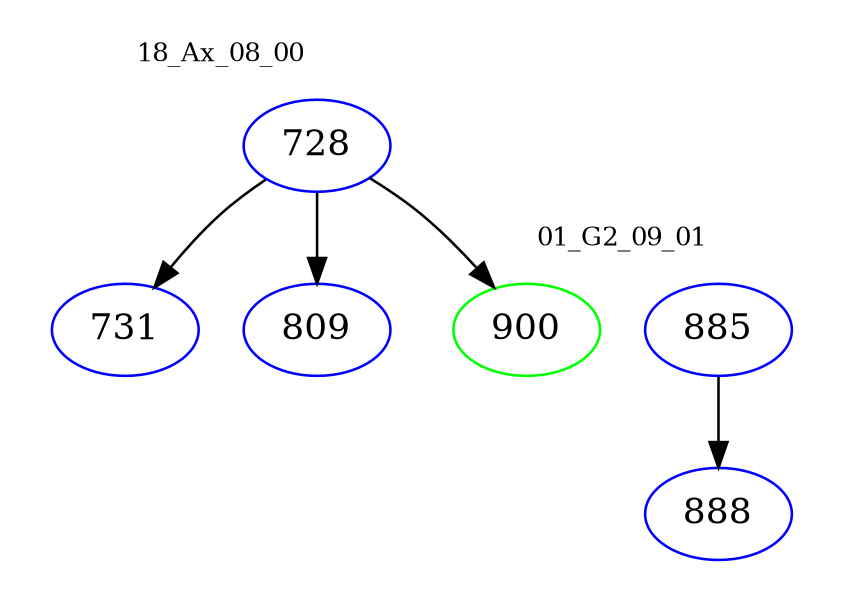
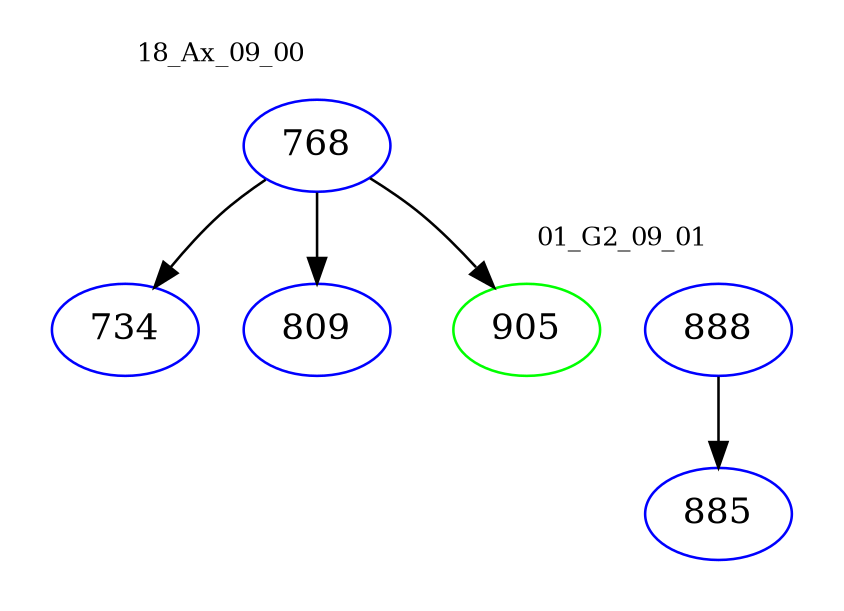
(221, 55) -> (221, 55)
(317, 146) -> (317, 146)
(125, 330) -> (125, 330)
(527, 330) -> (527, 330)
(719, 409) -> (719, 409)
